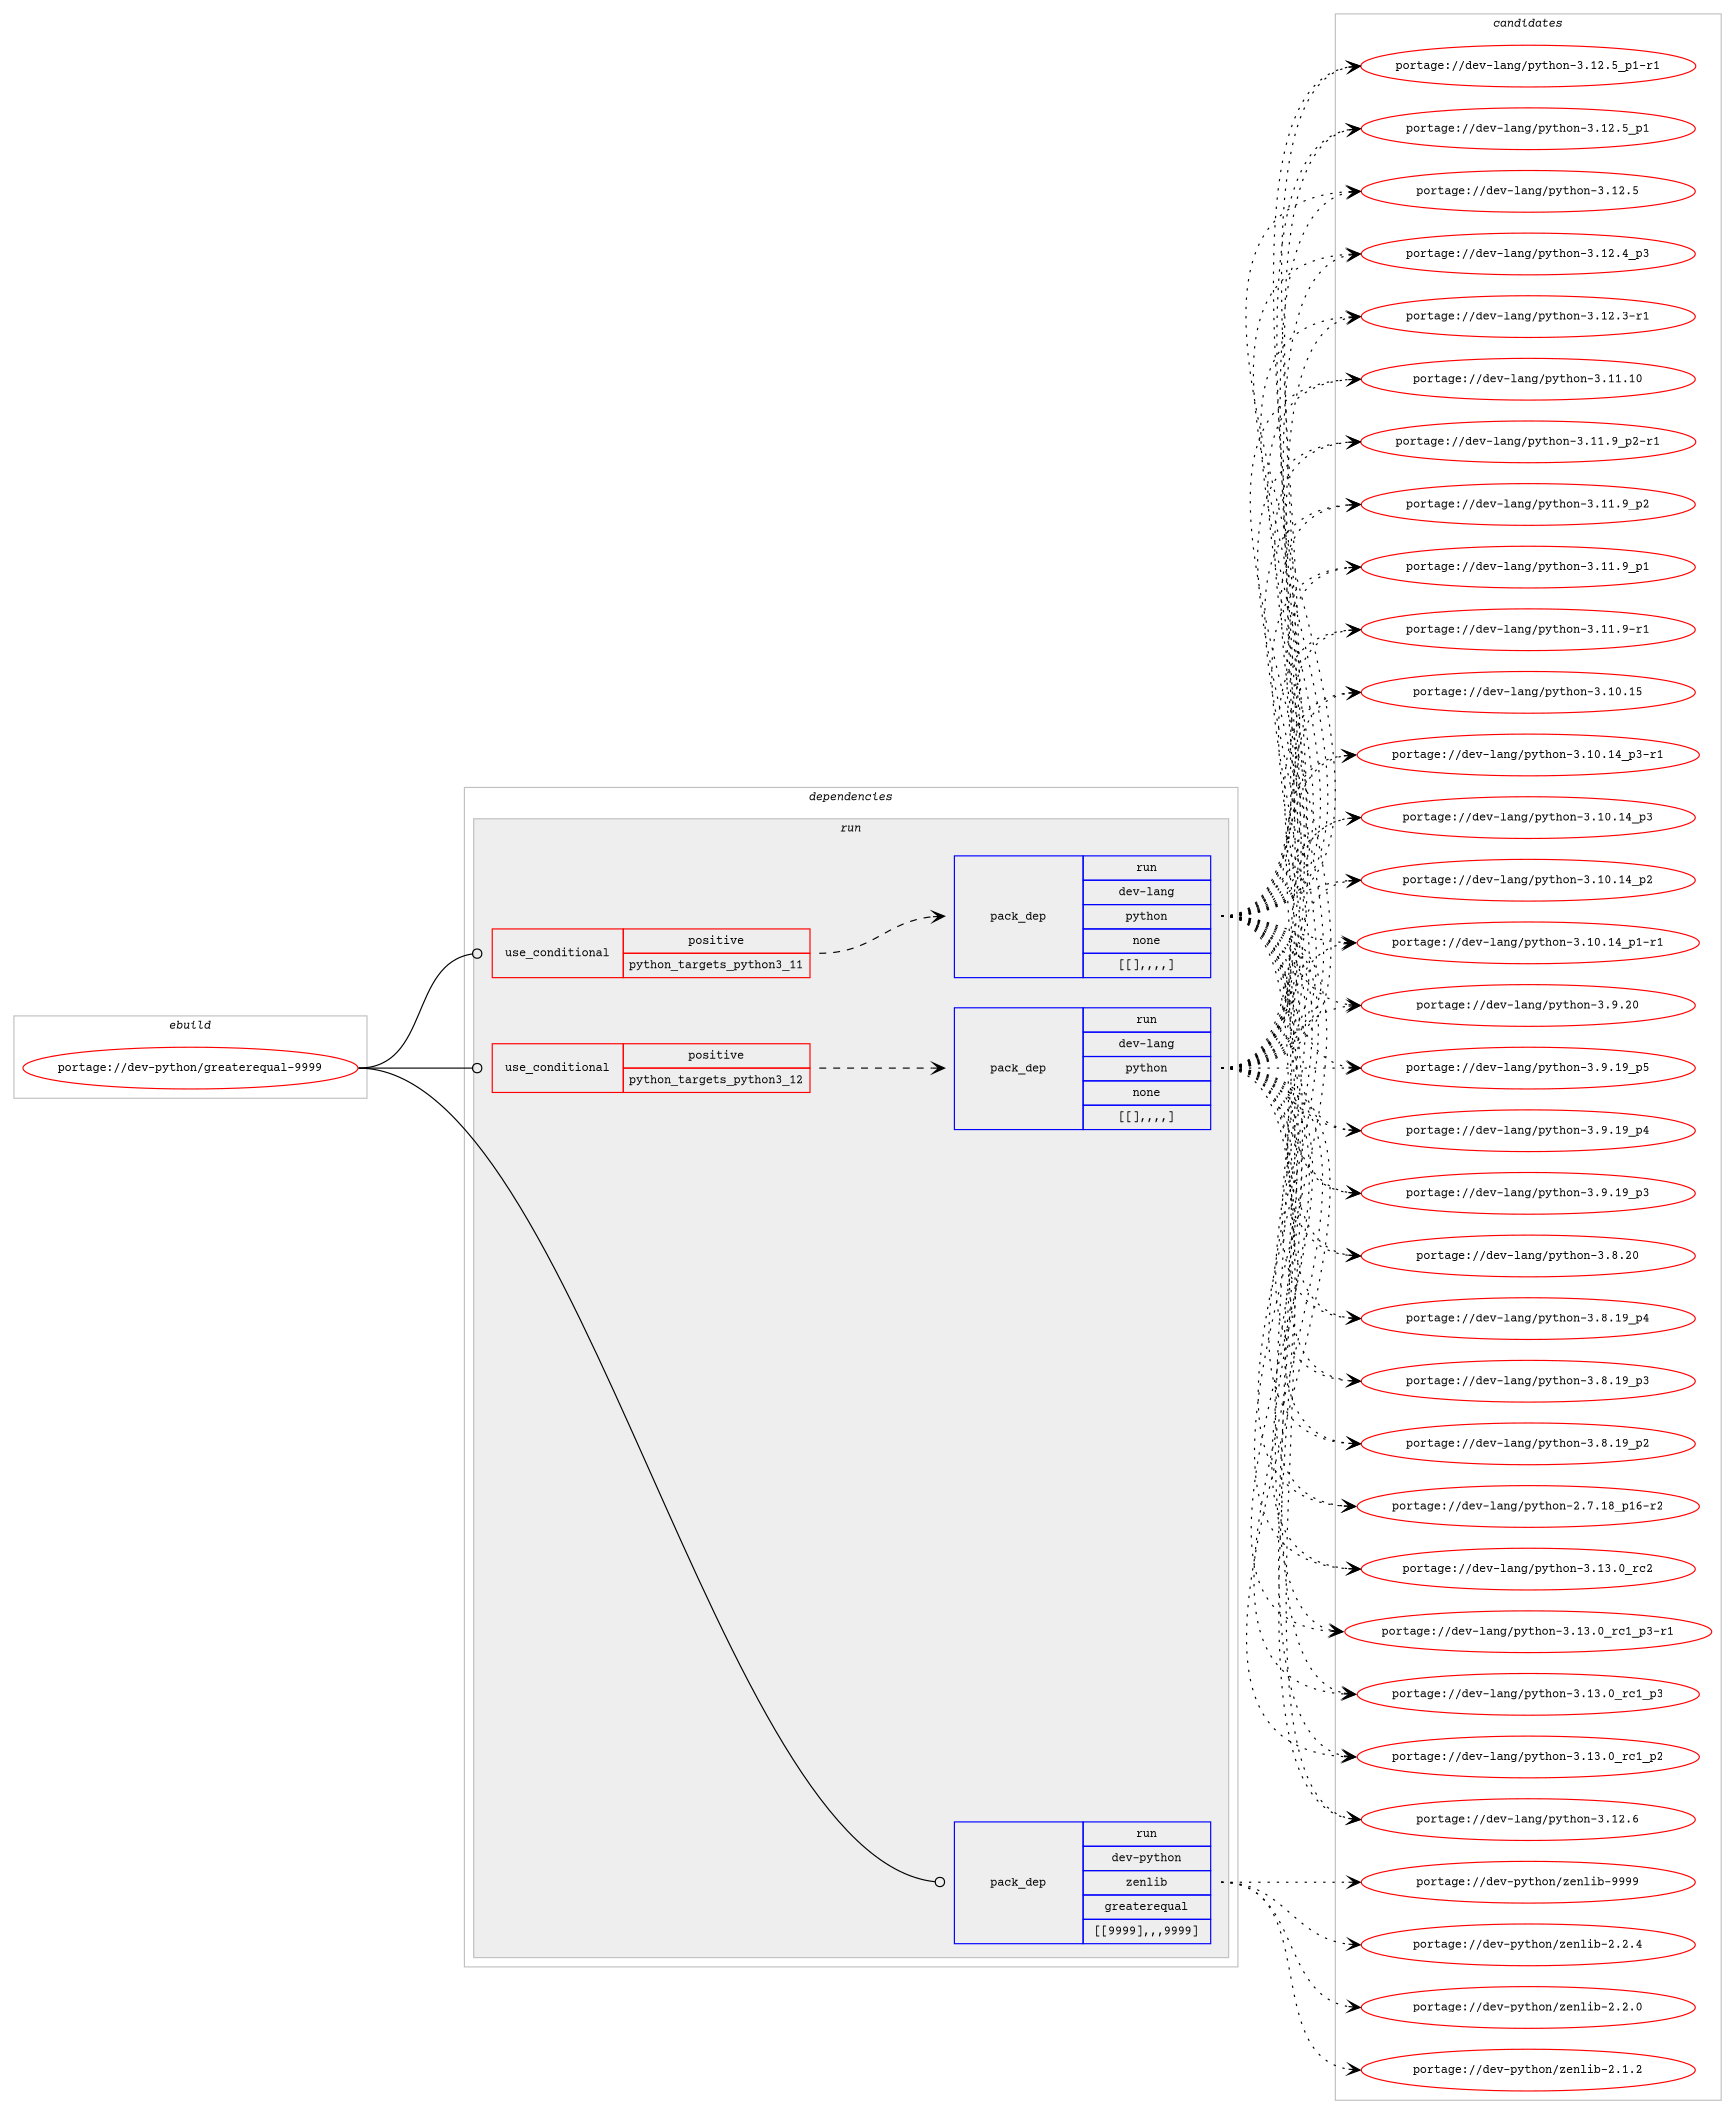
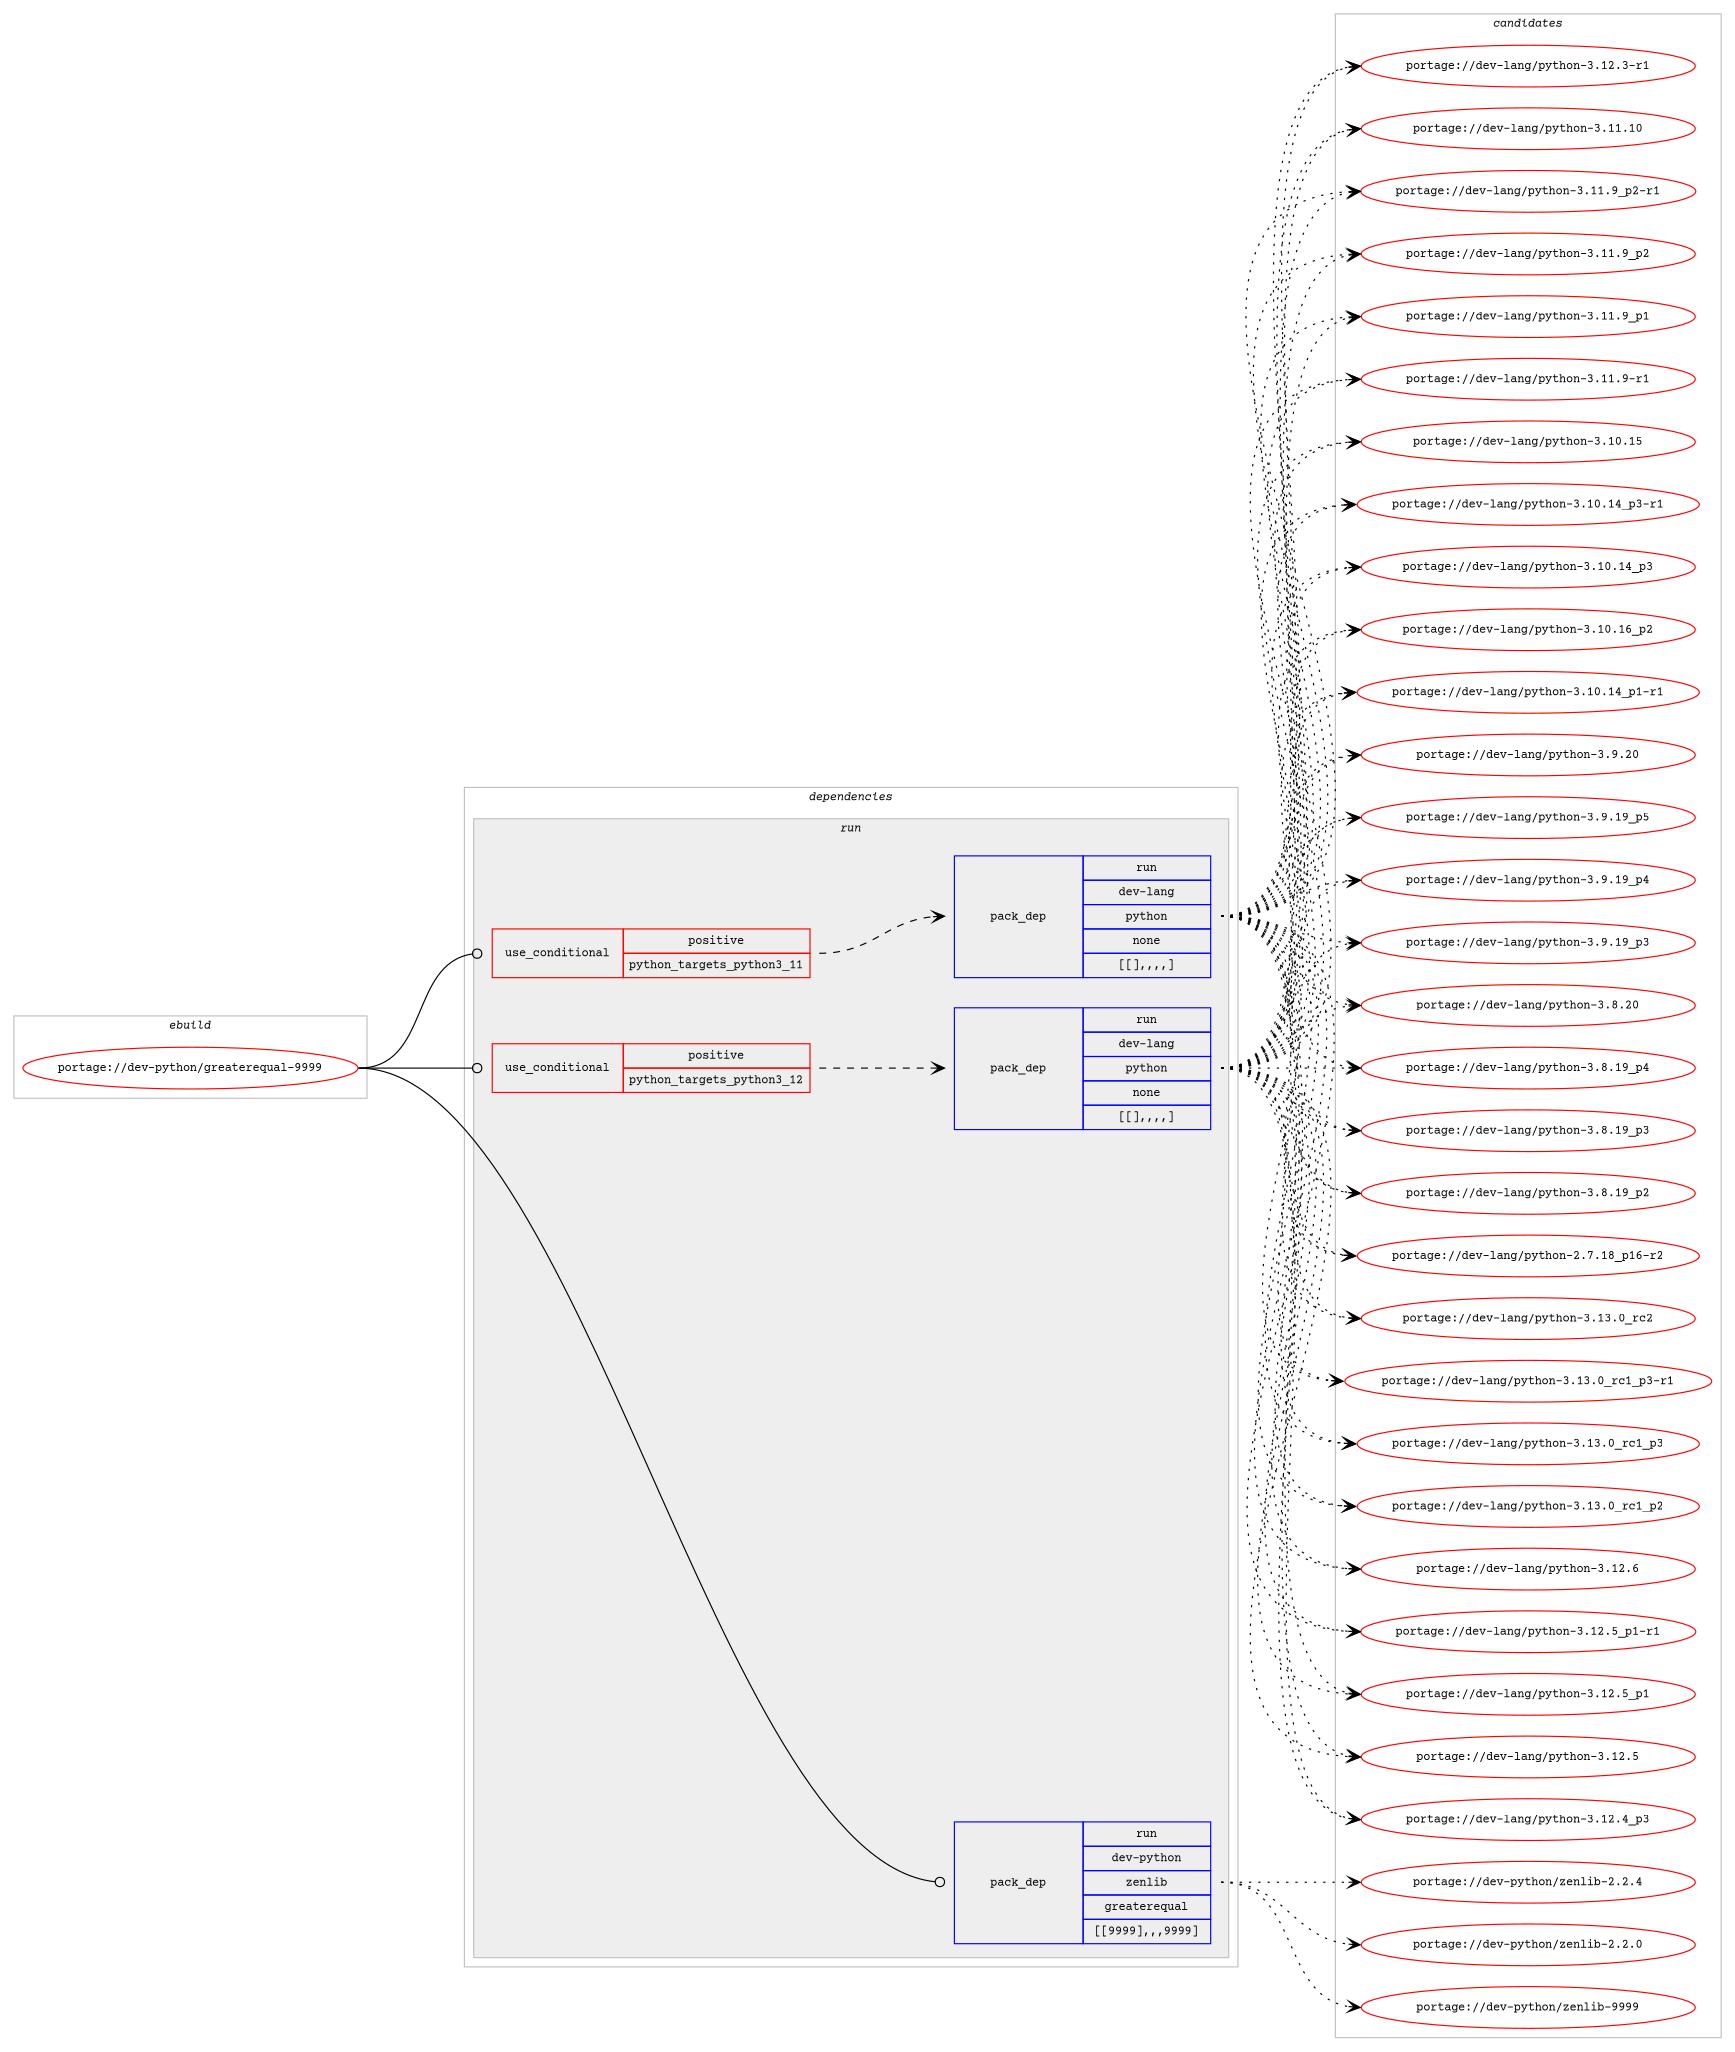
(1528, 880) -> (1528, 630)
(1528, 2070) -> none
